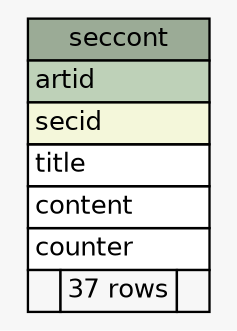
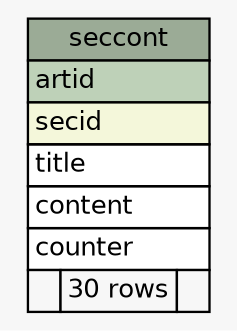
(119, 290) -> (119, 290)
